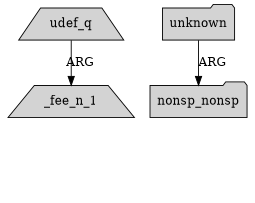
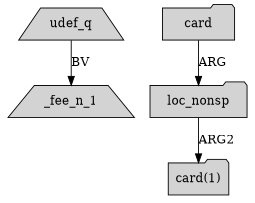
(199, 24) -> (199, 24)
(81, 63) -> (81, 63)
(199, 101) -> (199, 101)
none -> (199, 179)
